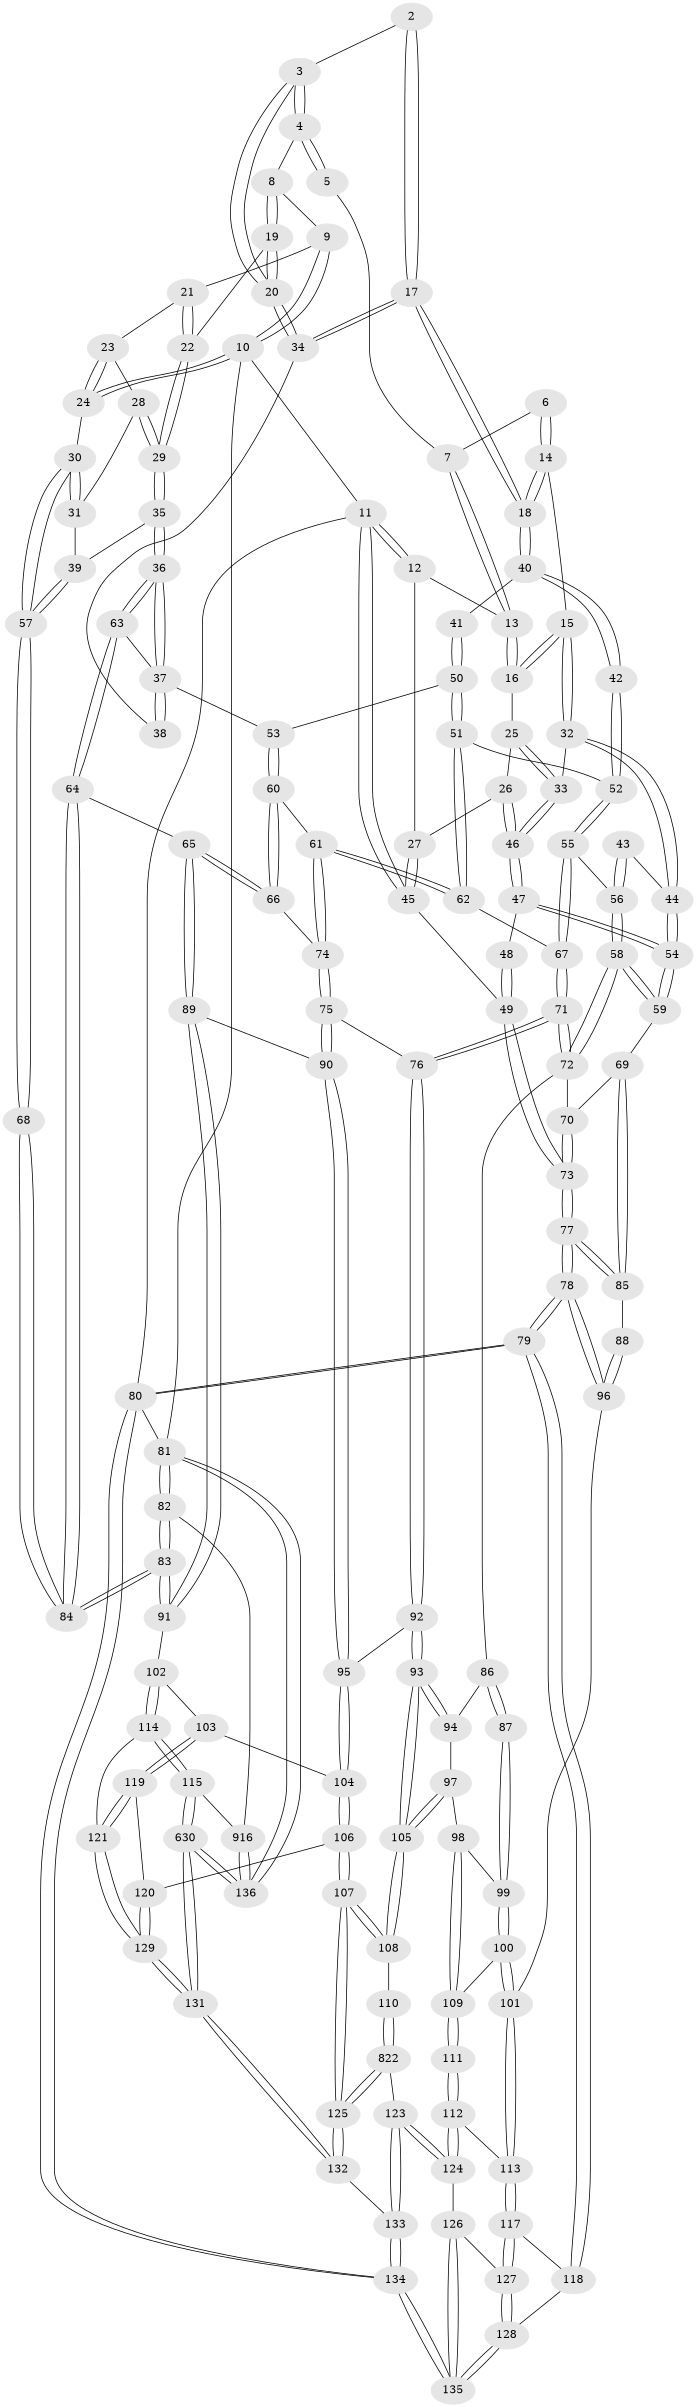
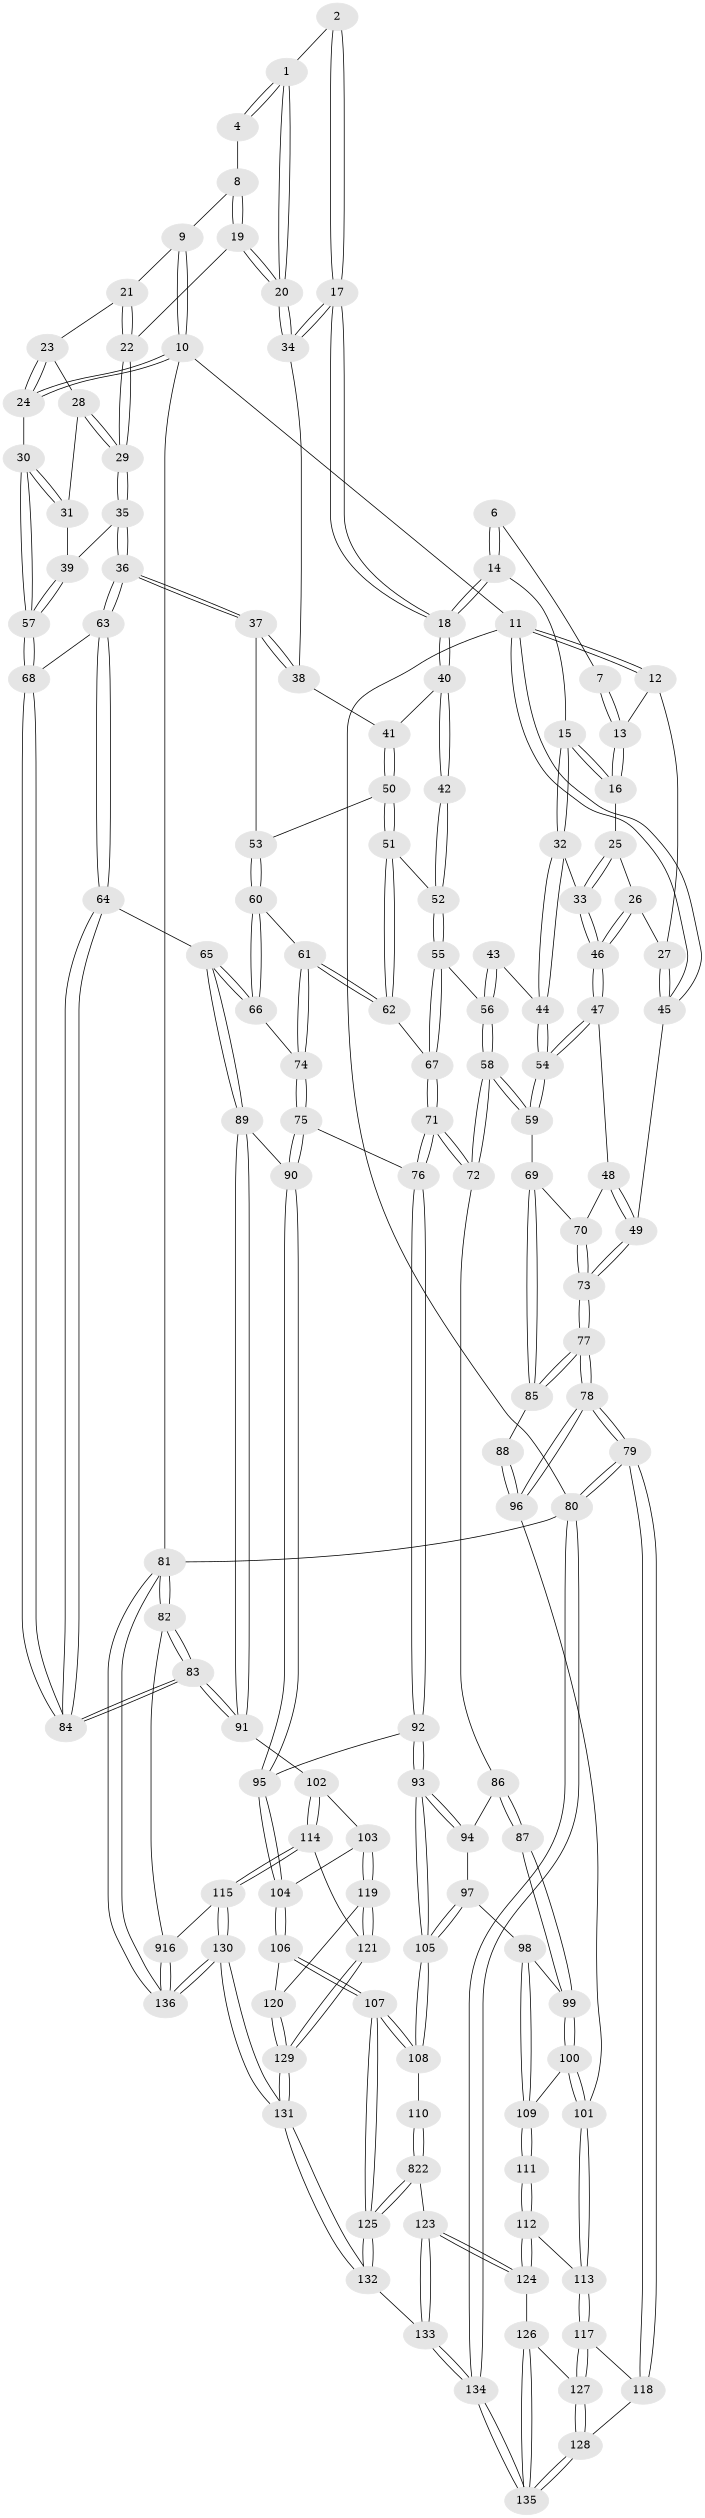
(300, 72) -> (287, 72)
(327, 182) -> none
(139, 652) -> (66, 652)
none -> (344, 707)
(567, 1093) -> (595, 1204)
(186, 1838) -> (223, 1949)
